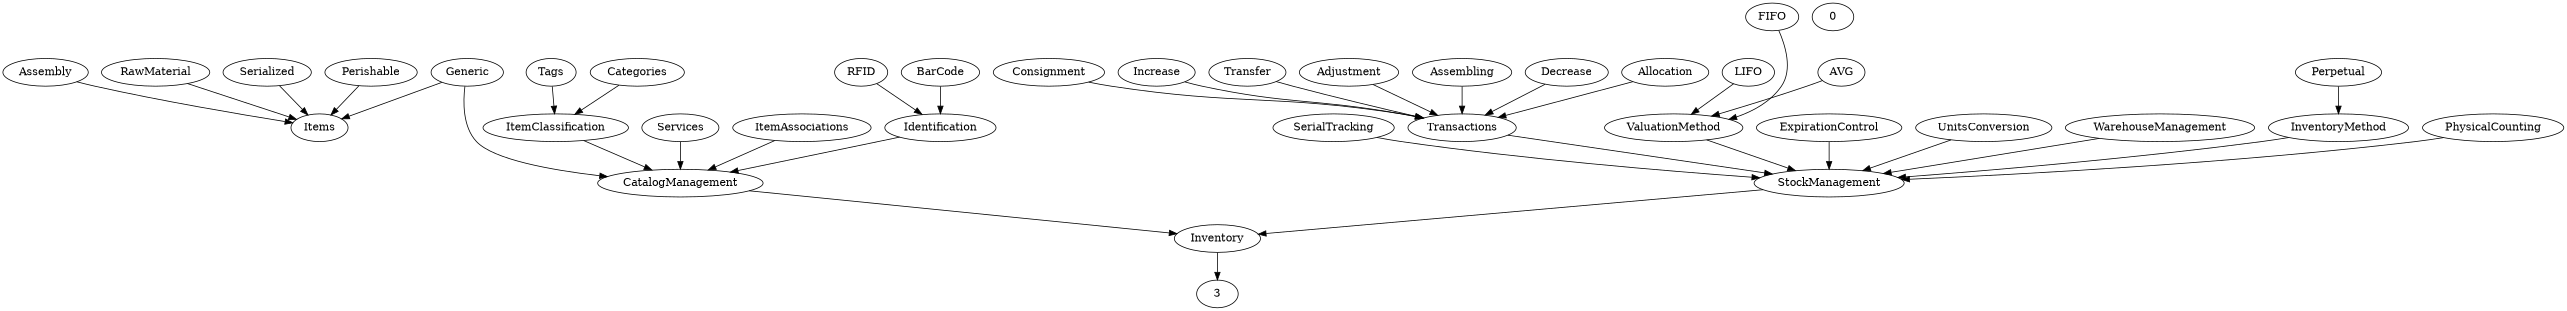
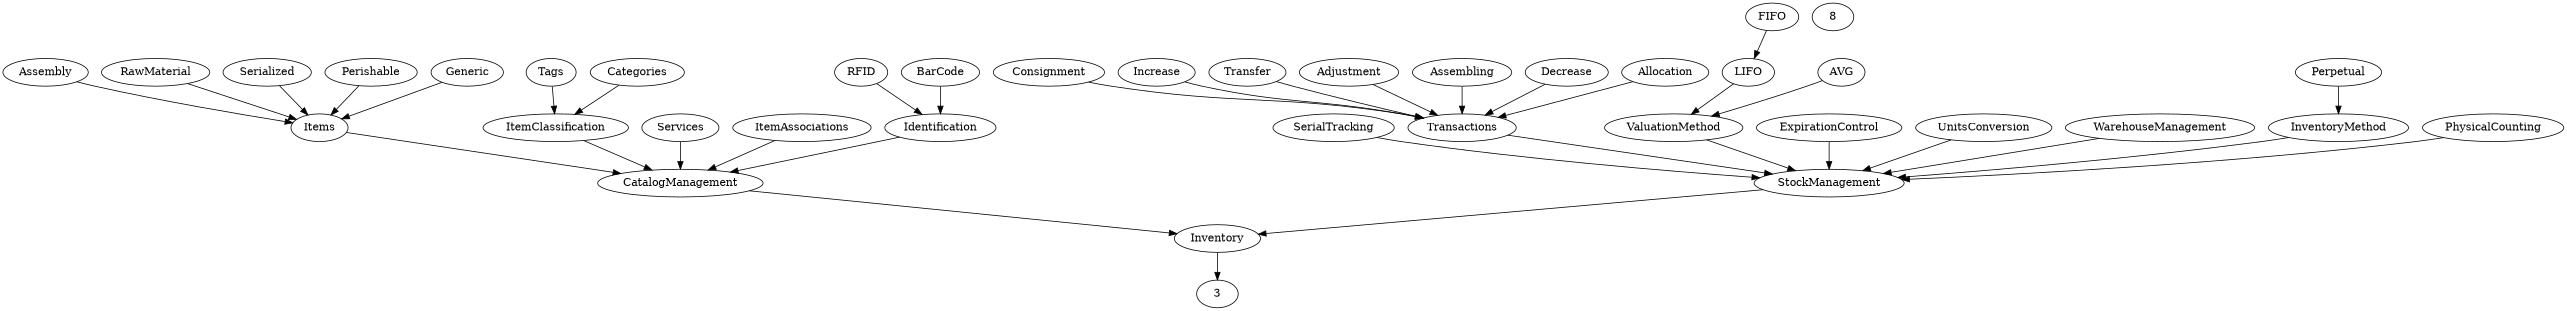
(1833, 17) -> (1833, 17)
(1782, 85) -> (1762, 41)
(508, 158) -> (480, 152)
